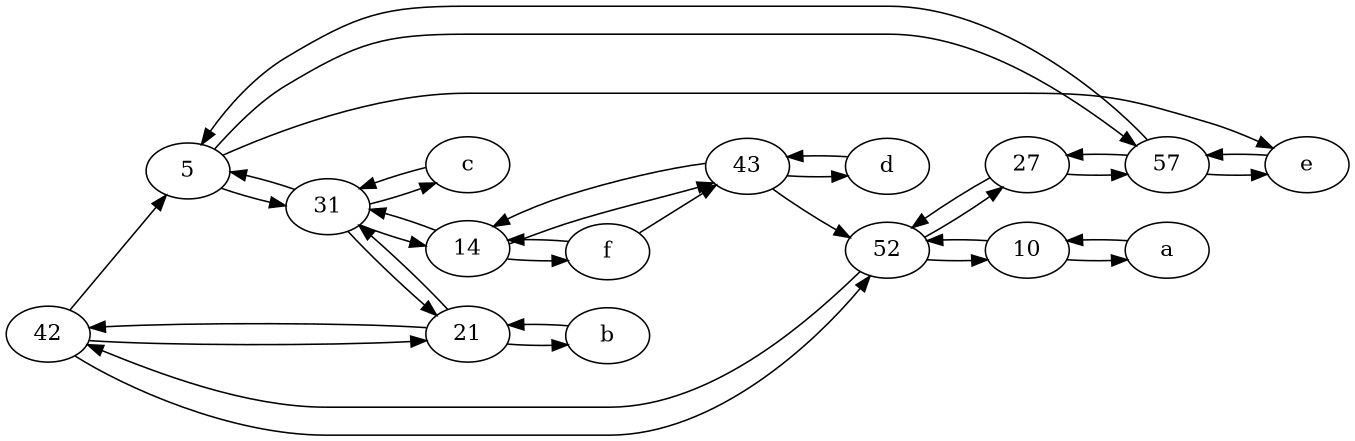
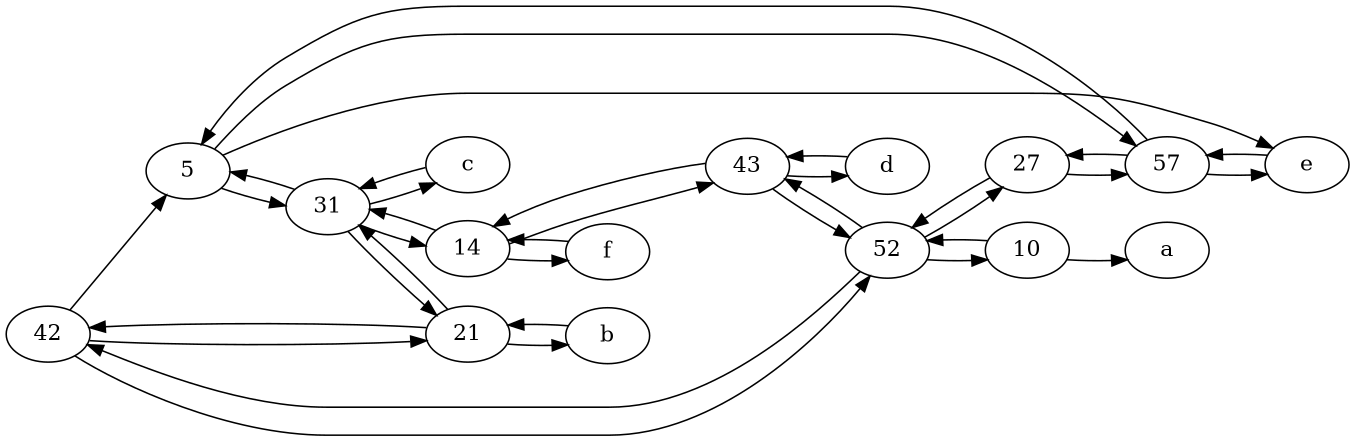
(671, 213) -> (831, 206)
(1105, 240) -> none
